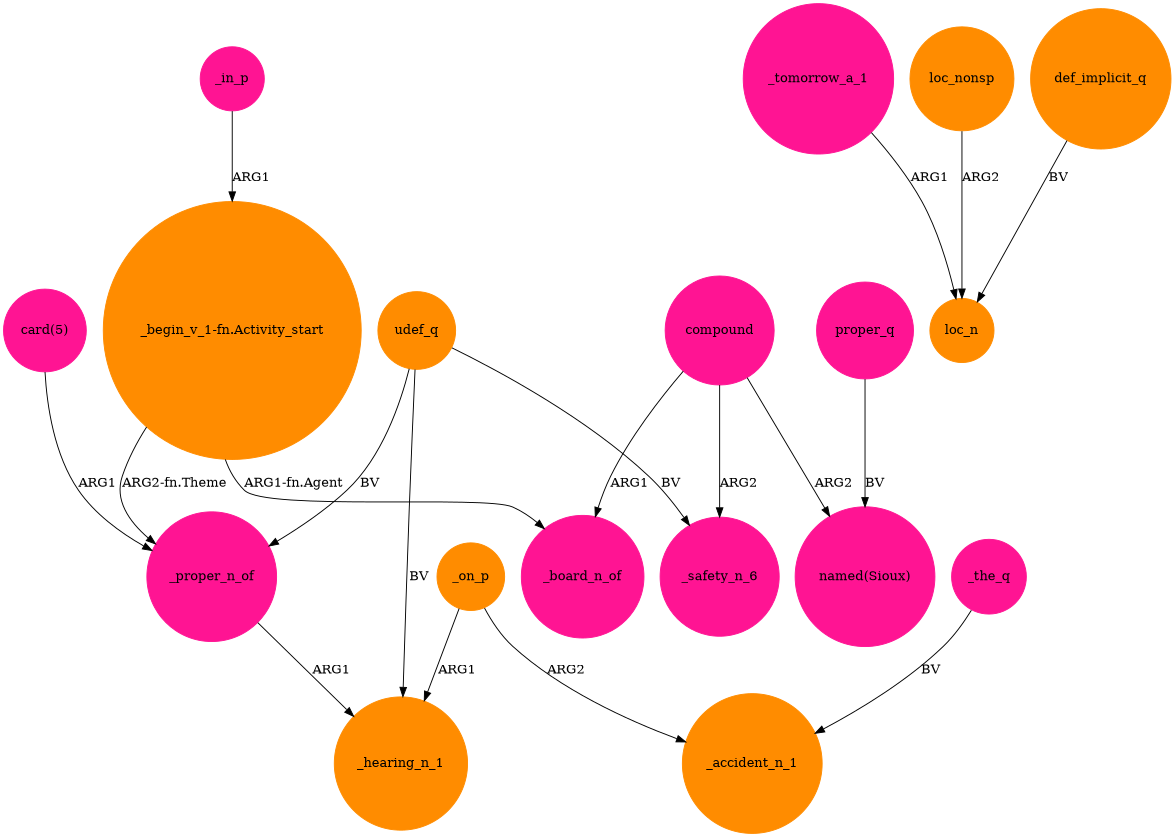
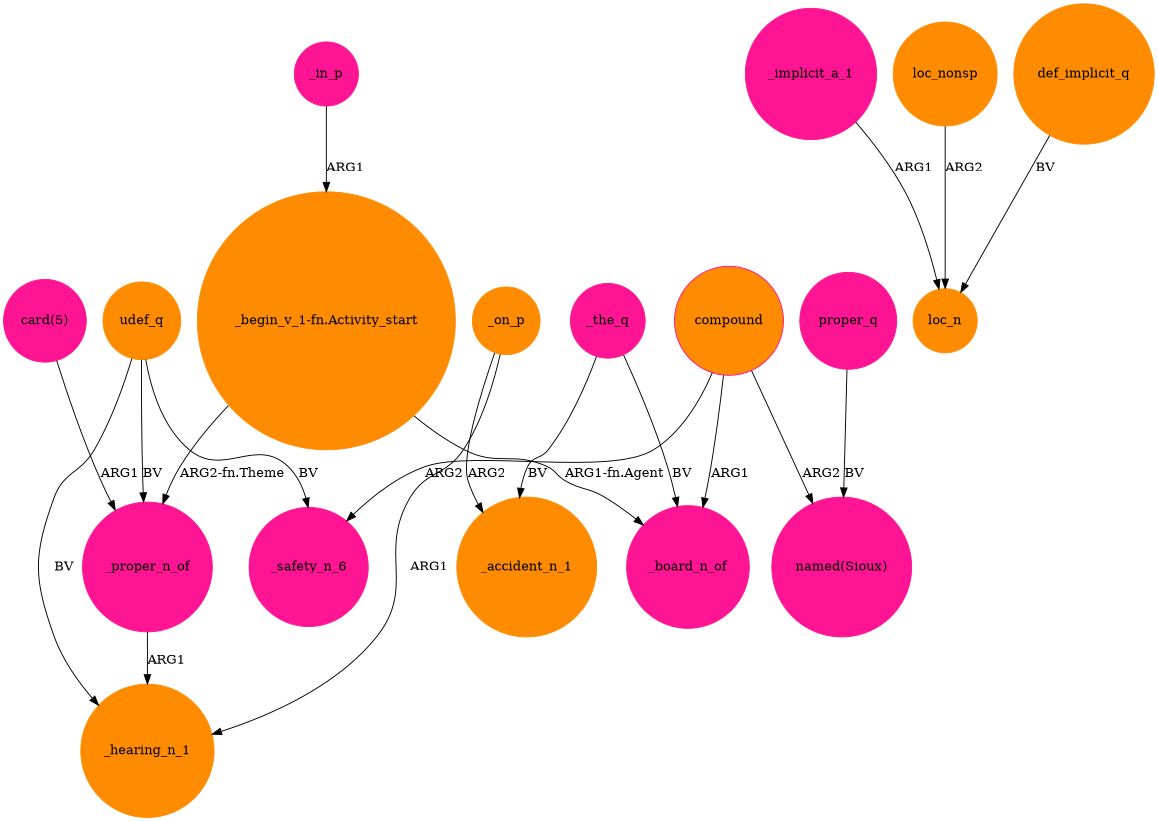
(818, 79) -> (811, 74)
(720, 330) -> (729, 321)
none -> (653, 425)
